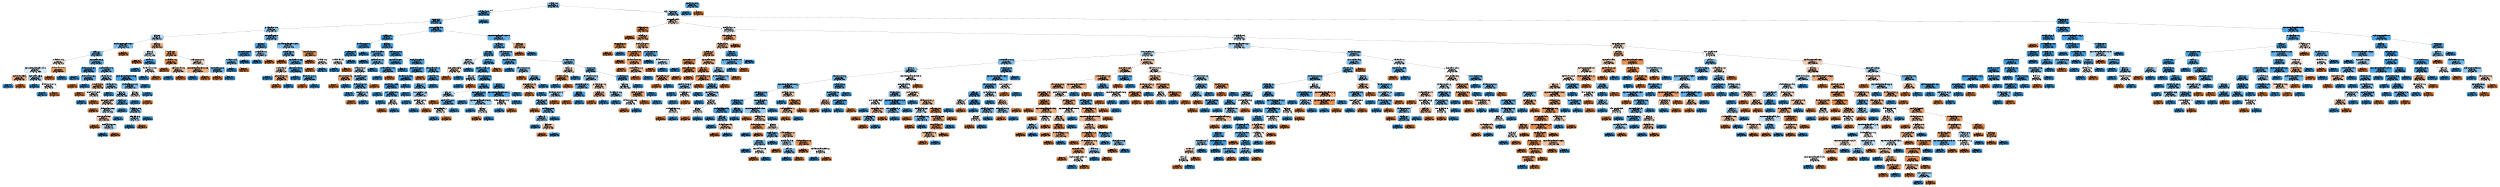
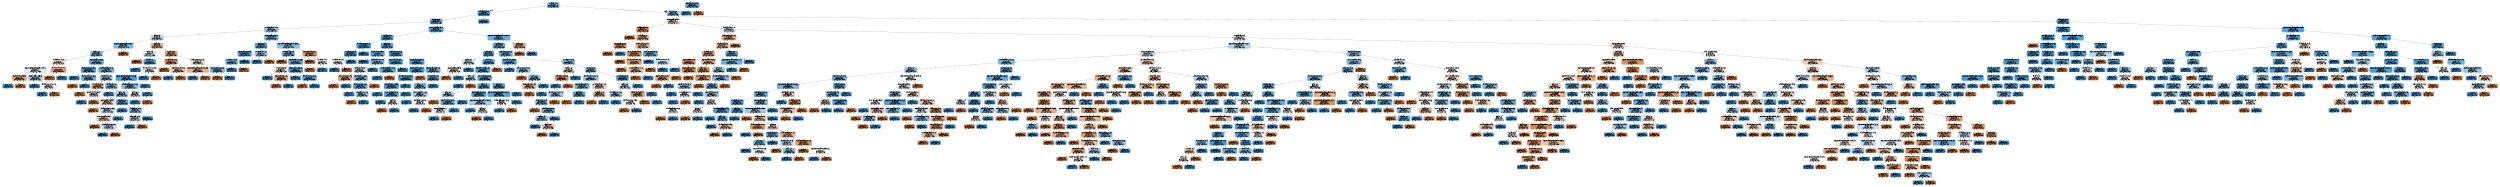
(378, 54) -> (378, 54)
